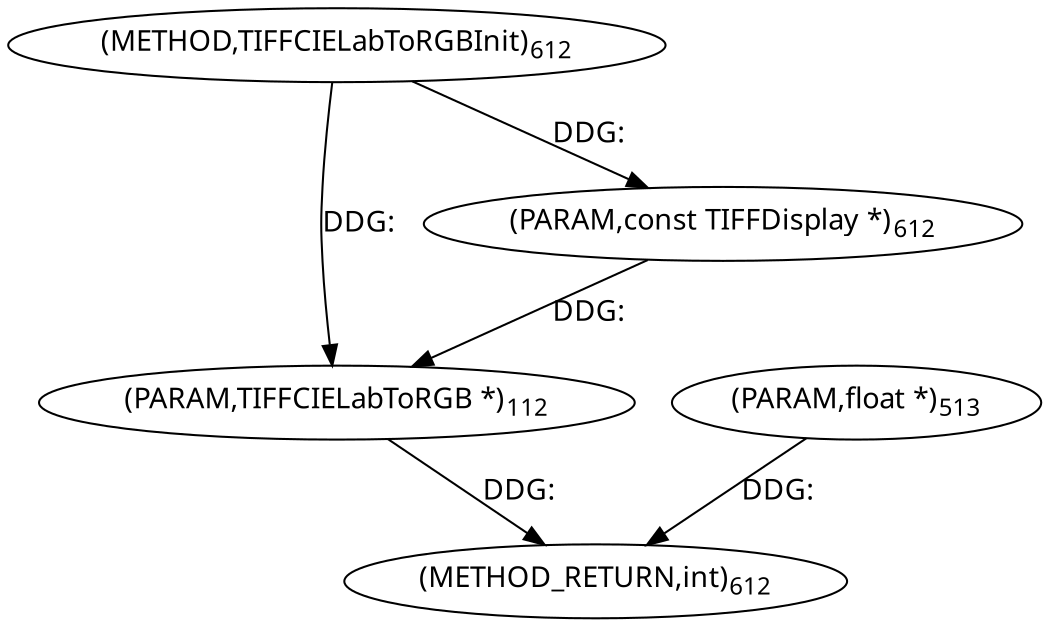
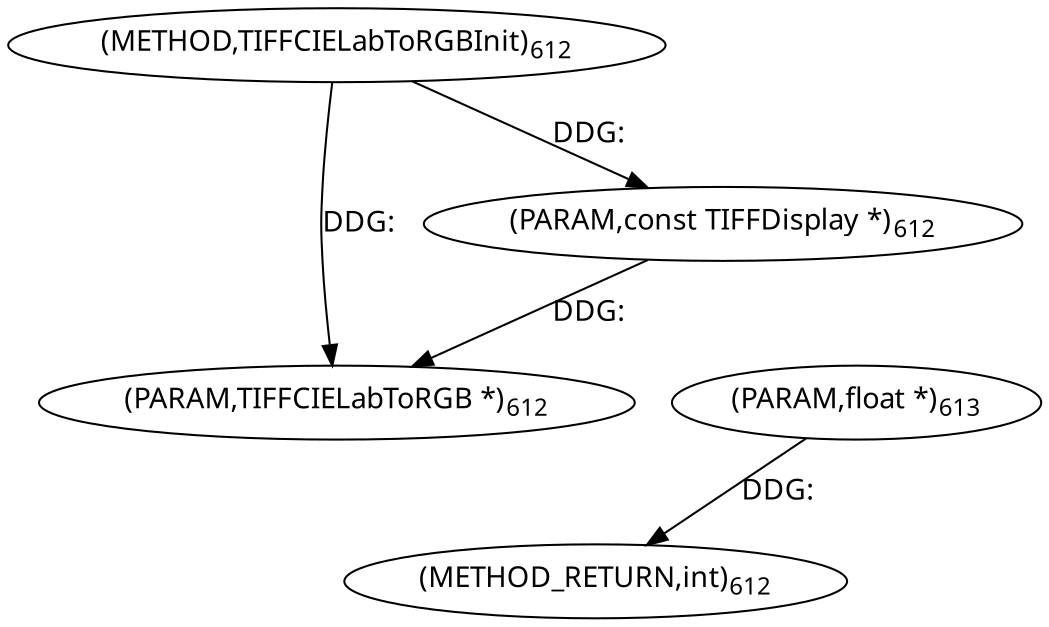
(528, 400) -> (528, 400)
(960, 400) -> (960, 400)
(458, 486) -> none
